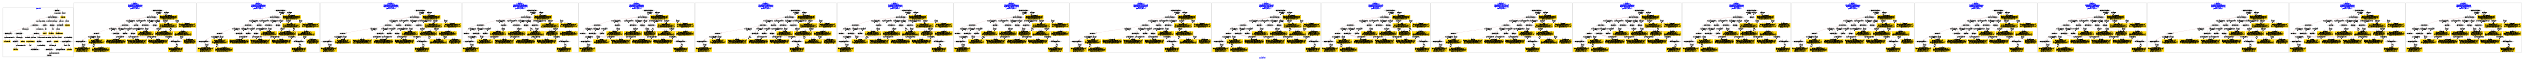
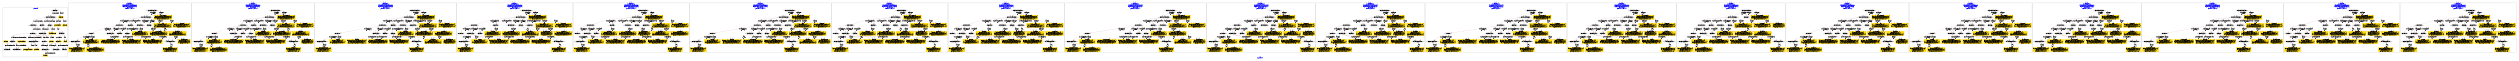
(60, 25) -> (58, 25)
(45, 29) -> (63, 37)
(51, 33) -> (62, 33)
(4, 37) -> (5, 45)
(16, 37) -> (50, 44)
(7, 42) -> (7, 50)
(16, 42) -> (59, 42)
(16, 50) -> (64, 50)
(61, 50) -> (28, 50)
(49, 56) -> (45, 56)
